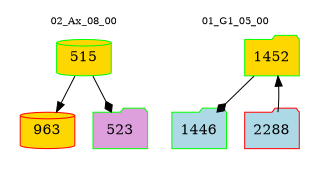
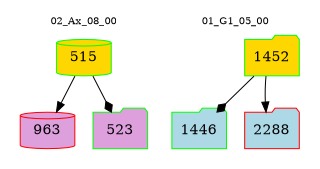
(279, 99) -> (265, 89)
(48, 130) -> (48, 130)
